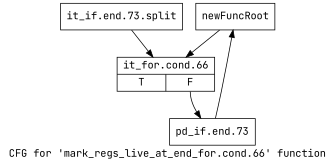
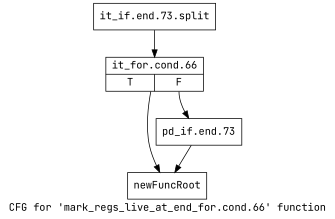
(206, 41) -> (148, 129)
